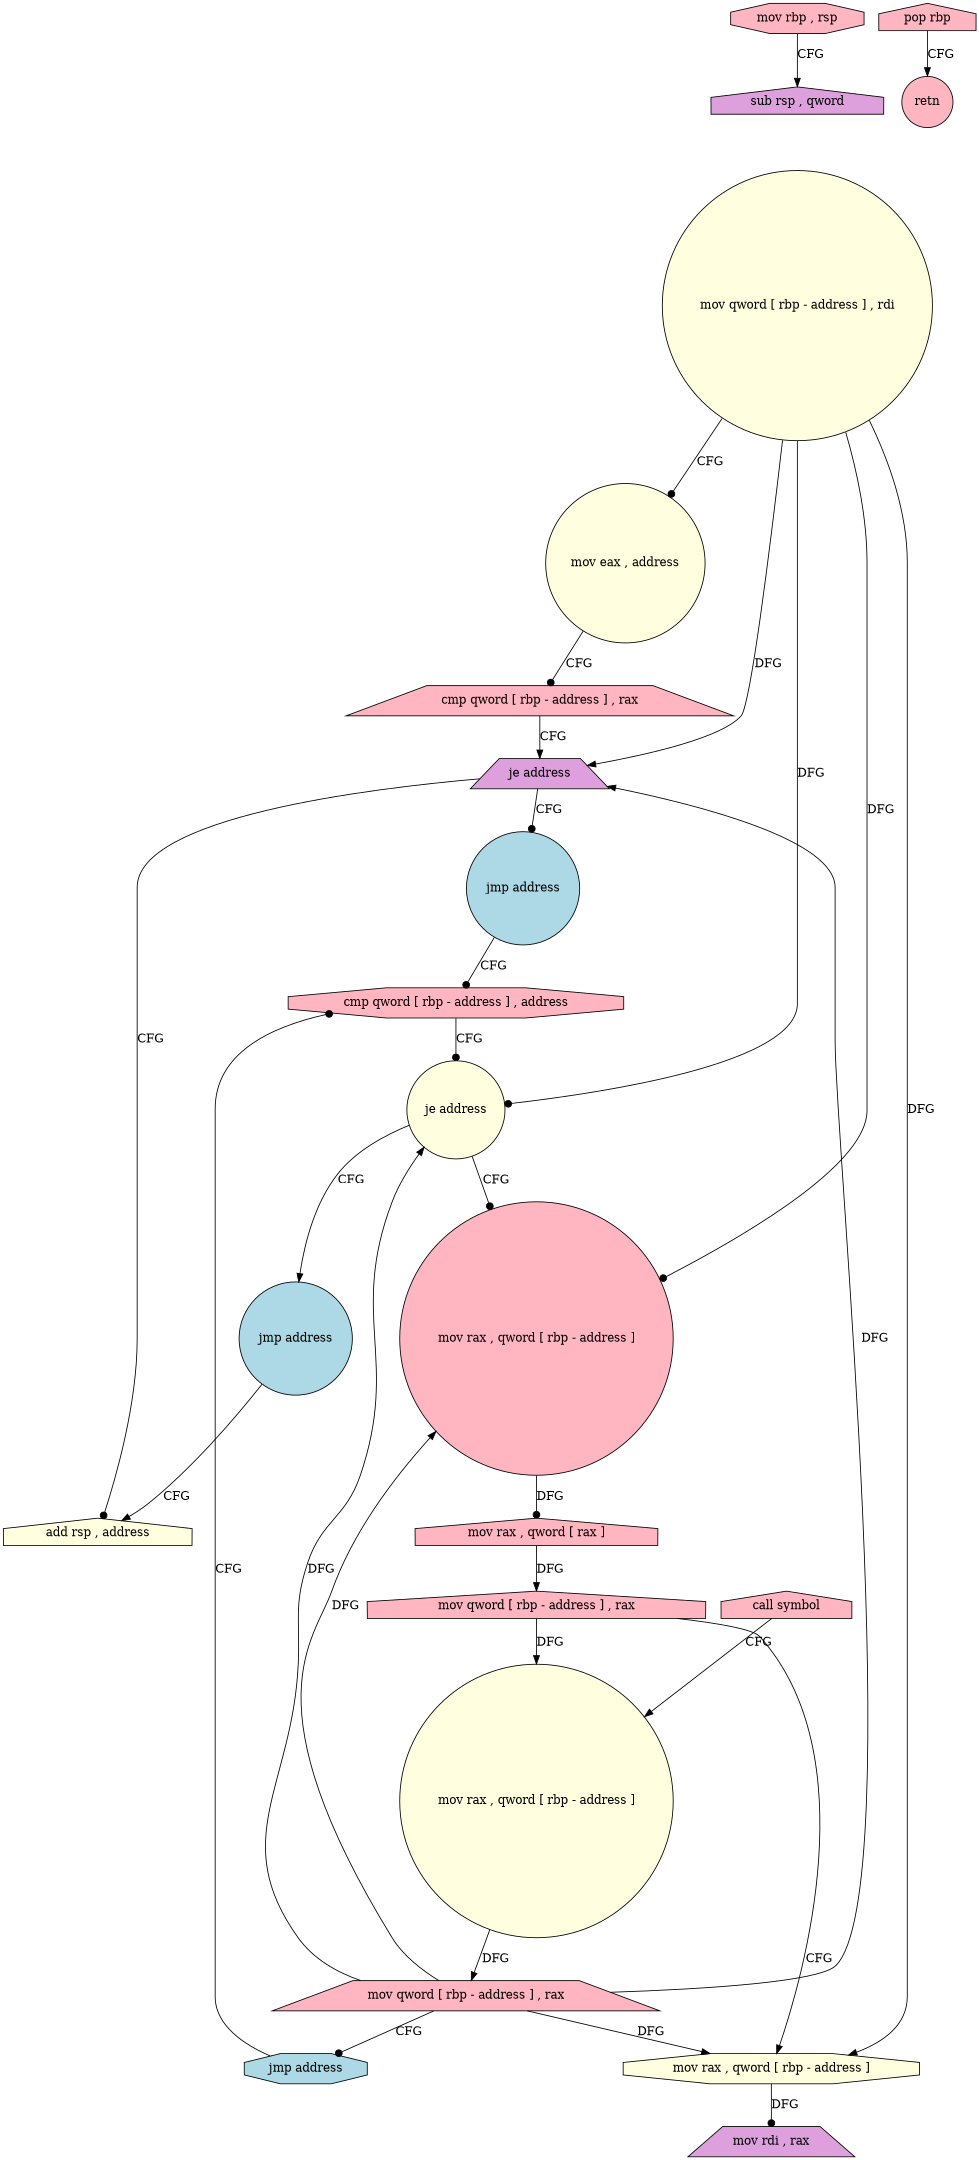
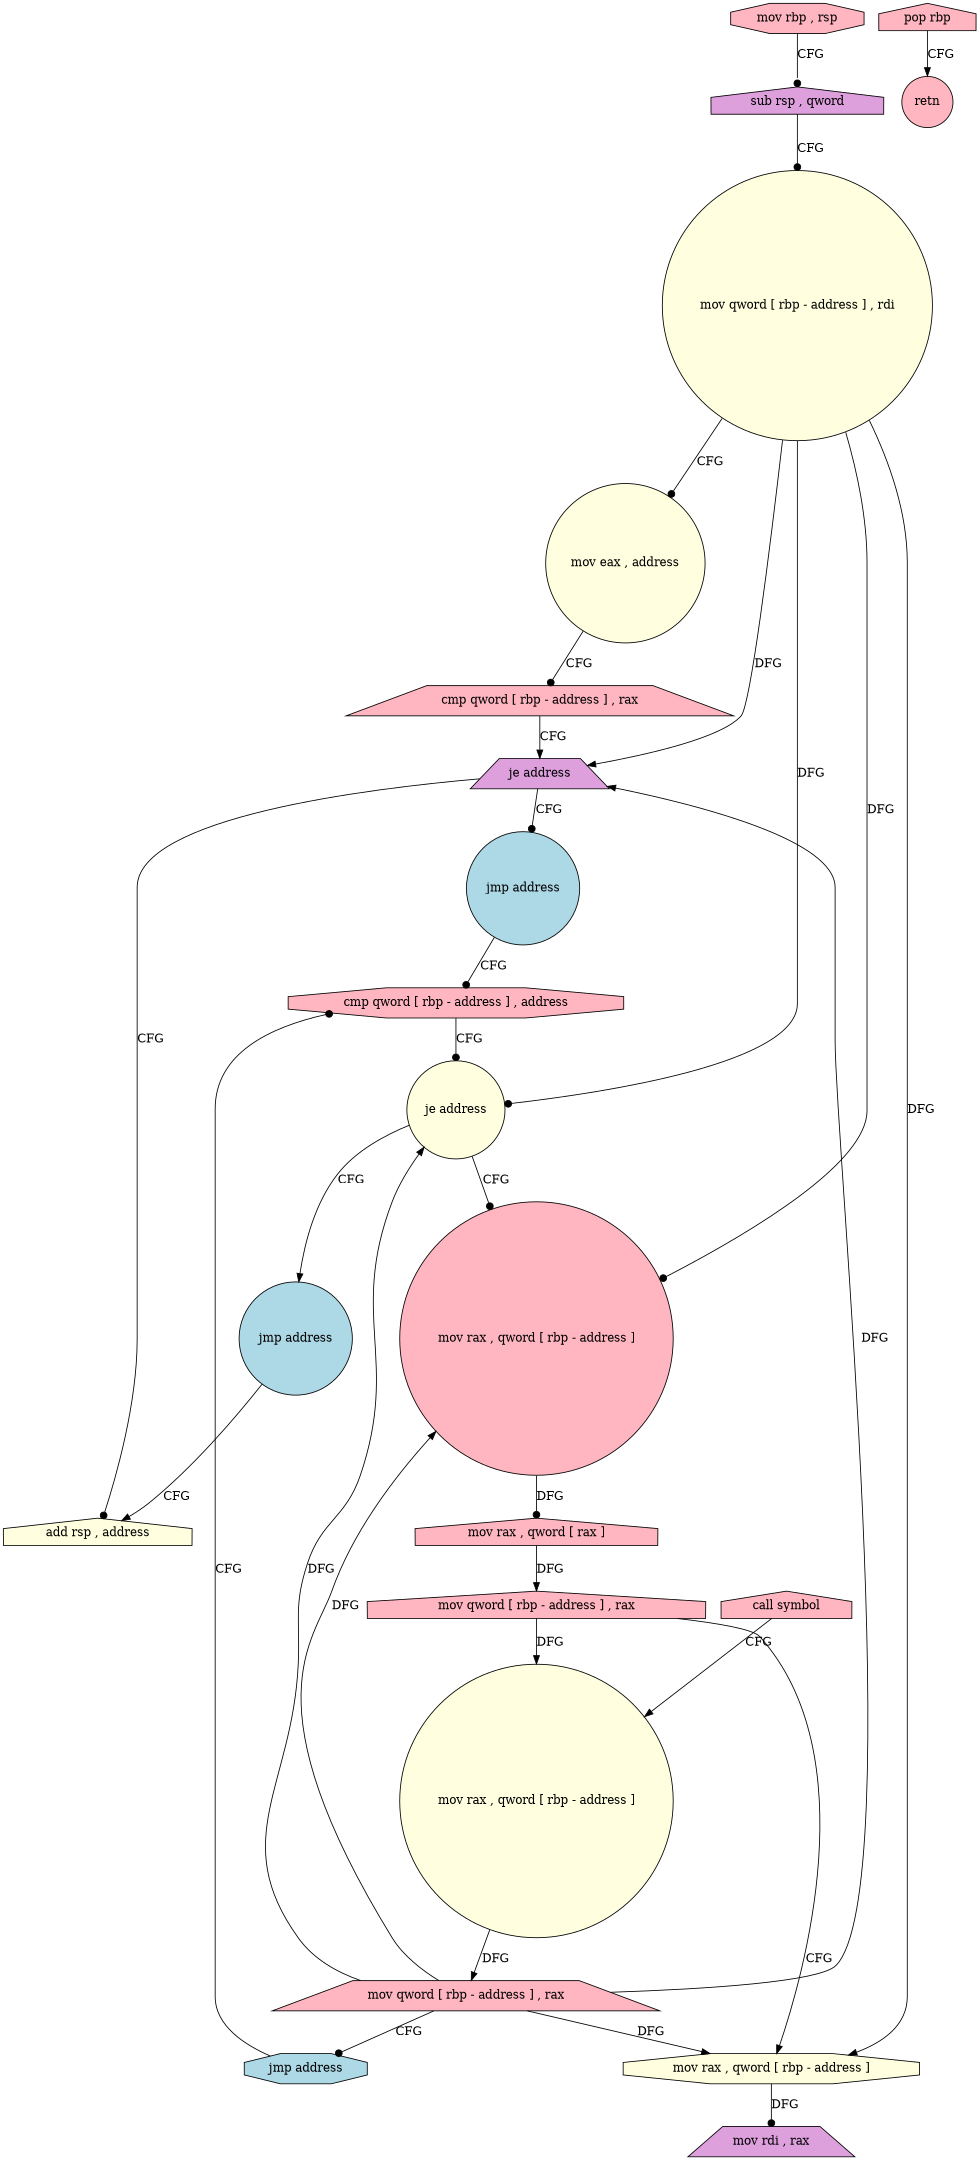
(797, 56) -> (797, 56)
none -> (797, 139)
